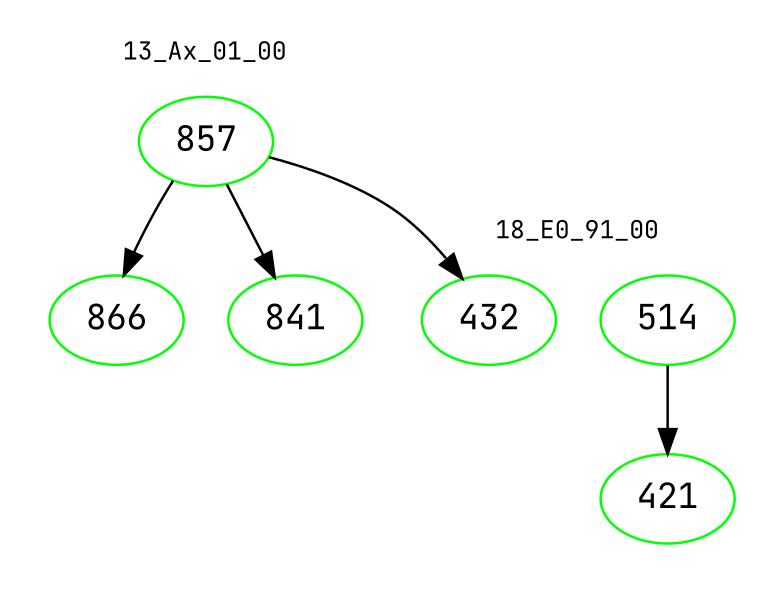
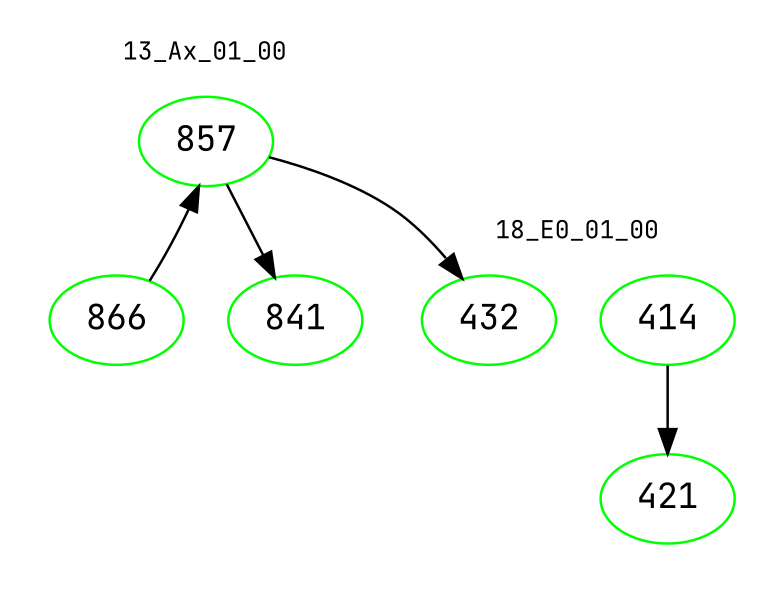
(152, 216) -> (170, 246)
(578, 232) -> (578, 232)
(668, 320) -> (668, 320)
